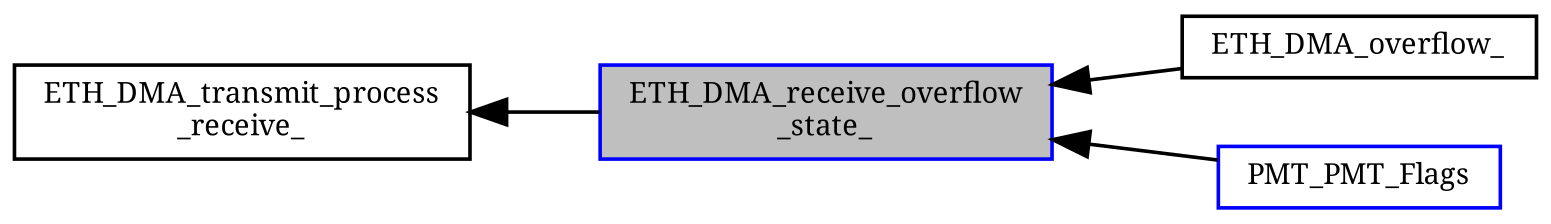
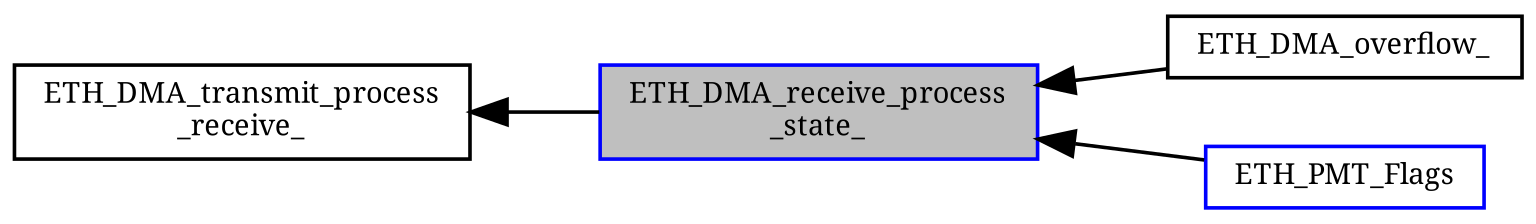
(826, 112) -> (819, 112)
(1359, 177) -> (1345, 177)
